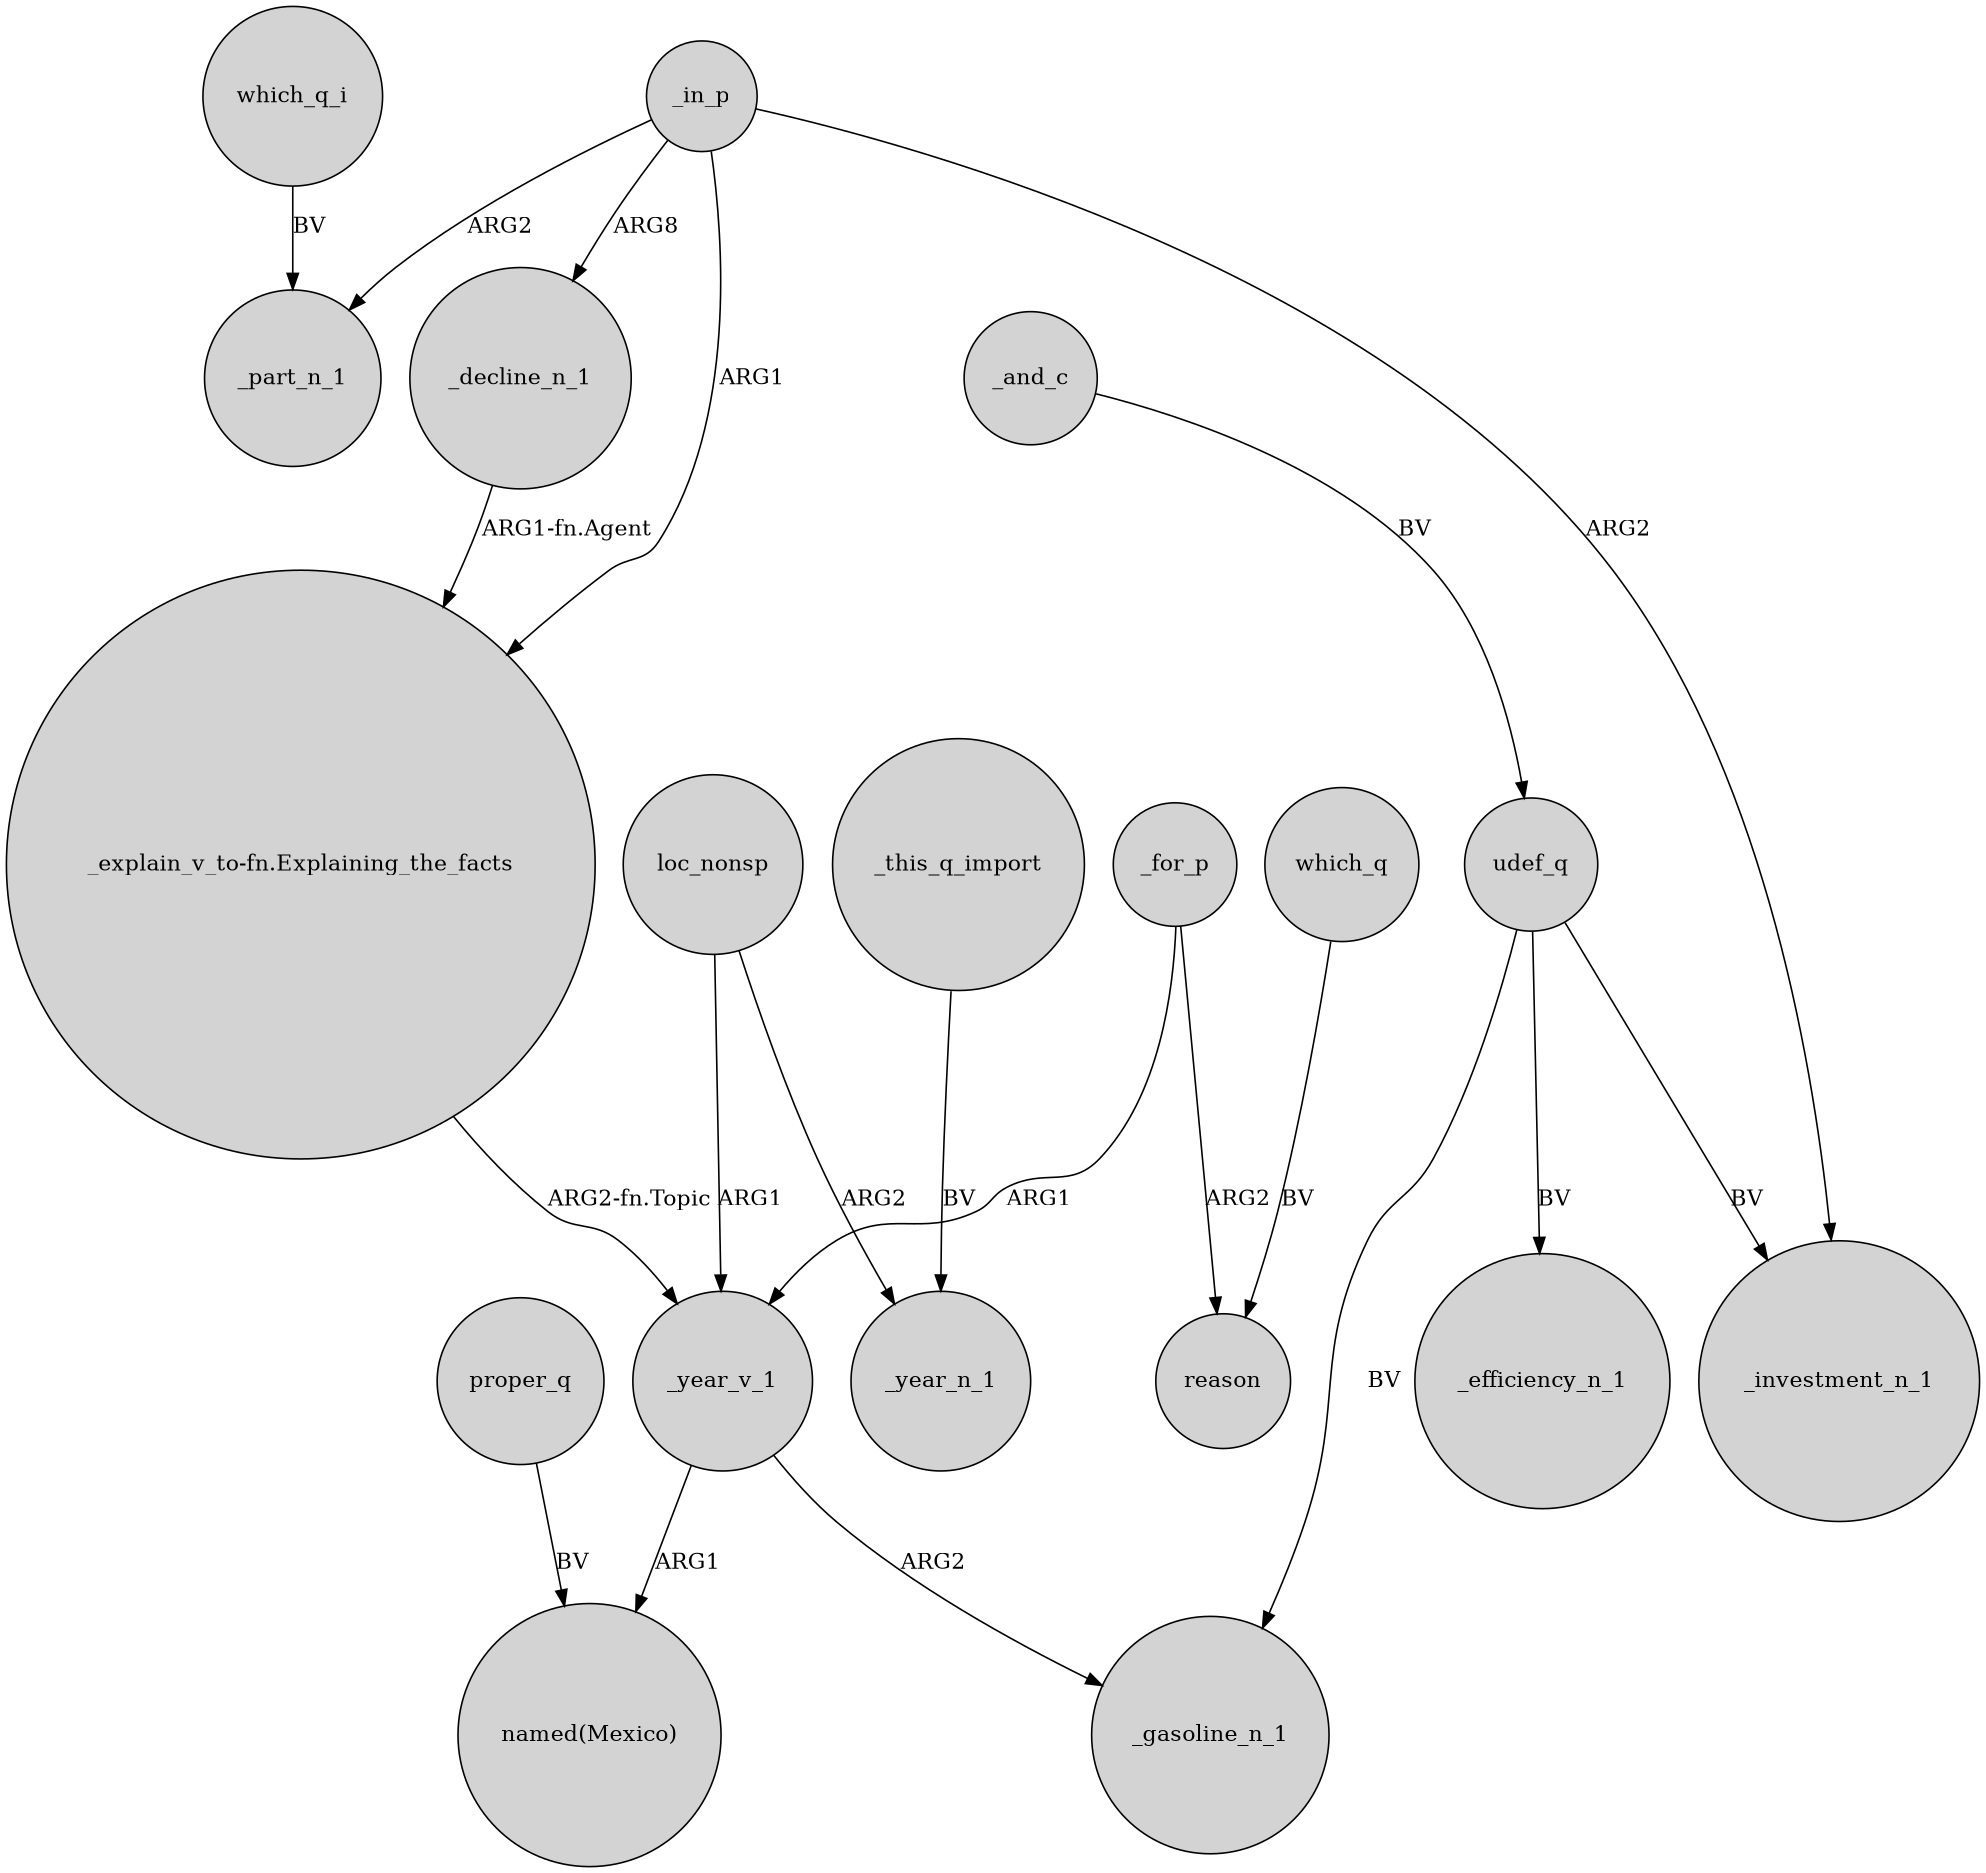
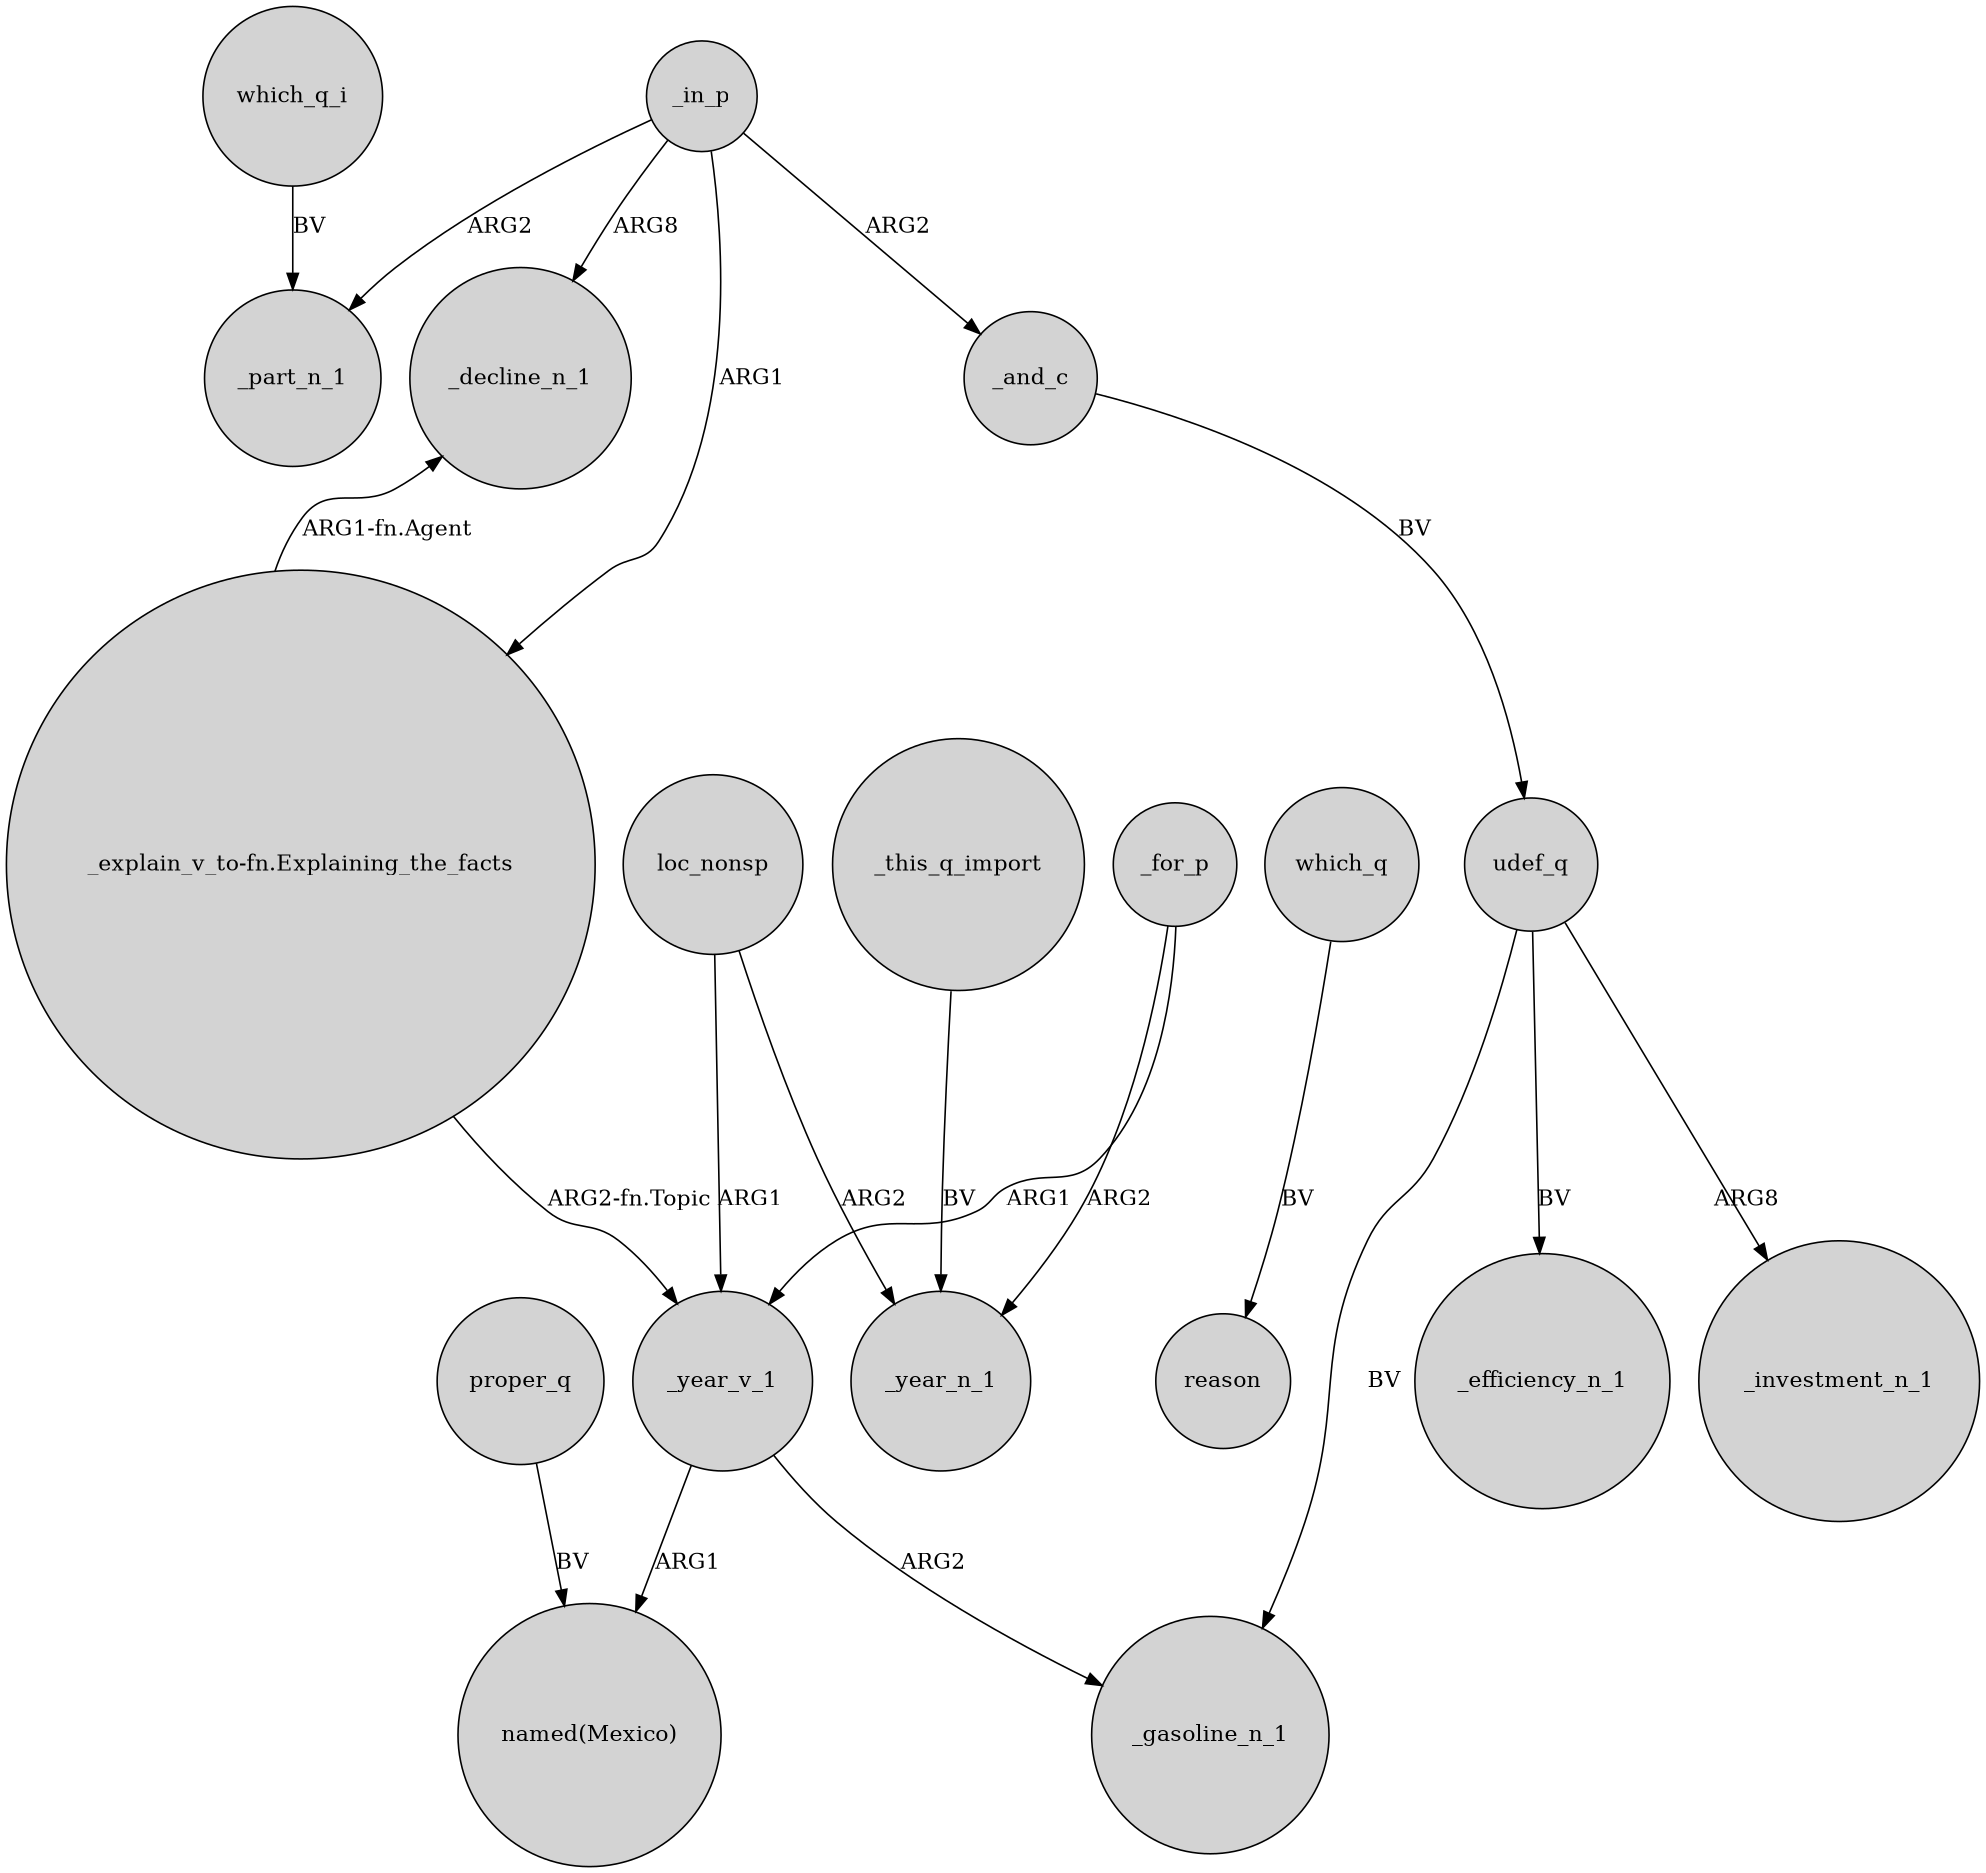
(1513, 462) -> (856, 228)
(473, 539) -> (336, 499)
(1198, 1112) -> (1129, 1097)
(1747, 1199) -> (1747, 1199)
